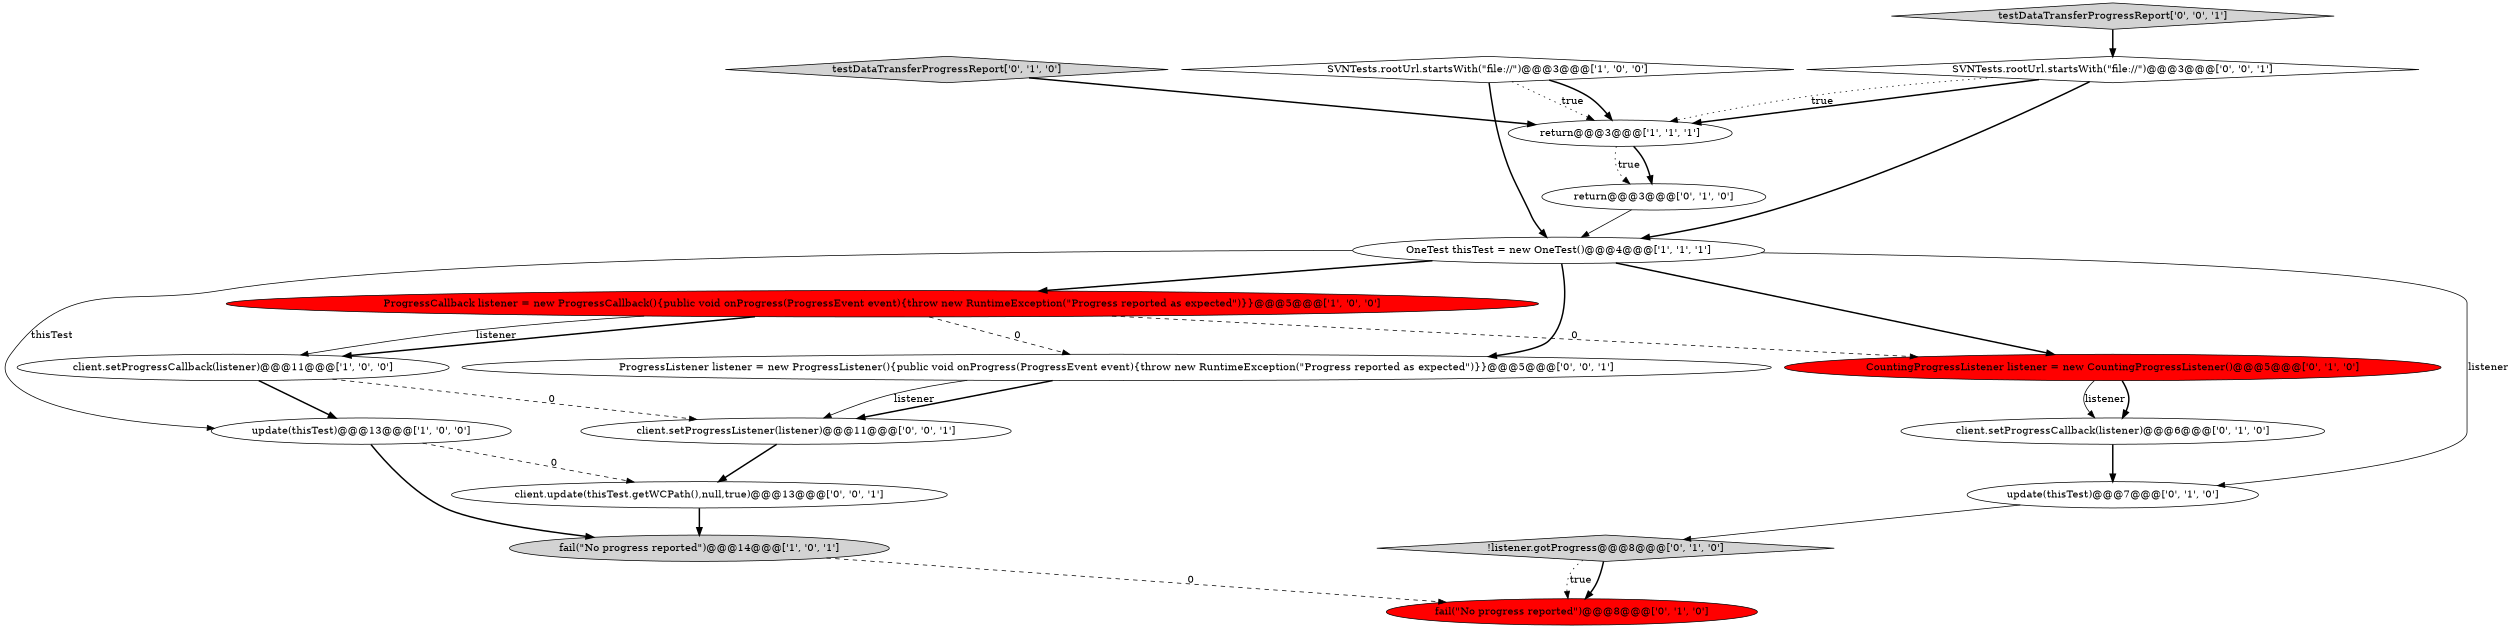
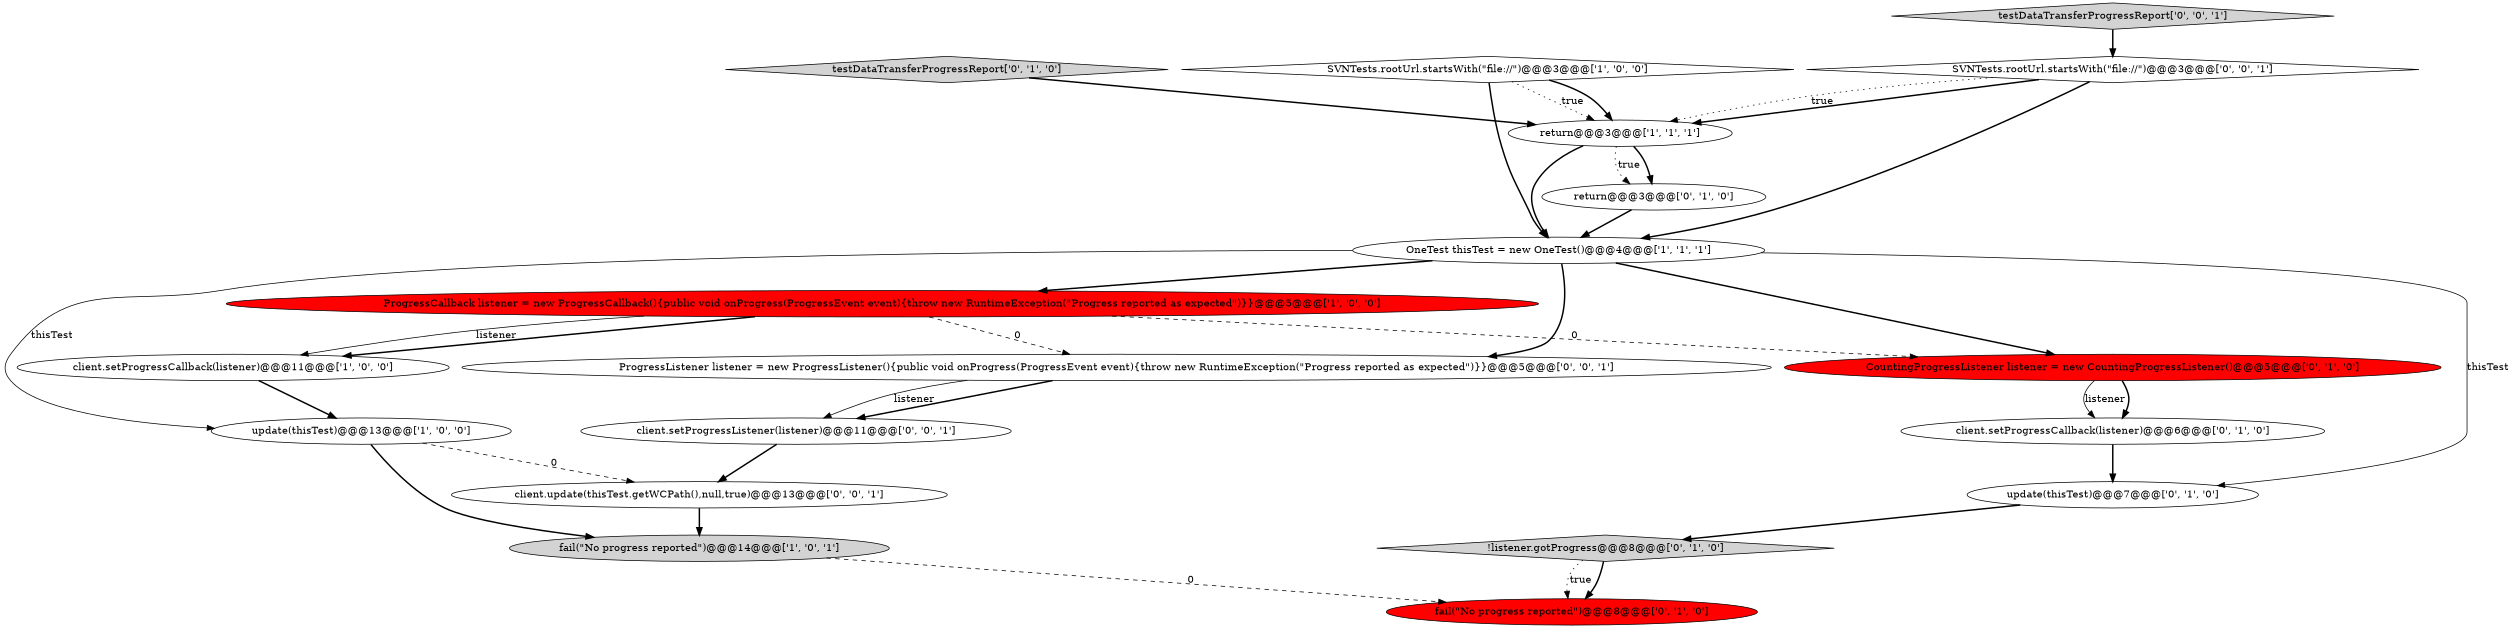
none -> (1538, 179)
(1610, 222) -> (1610, 222)
(2488, 367) -> (2488, 367)
(511, 399) -> none
(1856, 522) -> (1856, 522)
